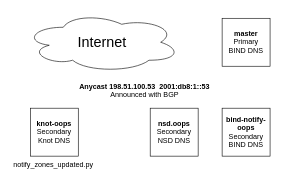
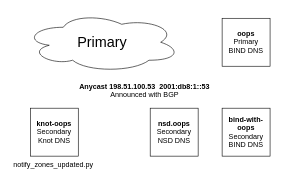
(102, 42) -> (102, 42)
(246, 42) -> (246, 42)
(246, 132) -> (246, 132)
